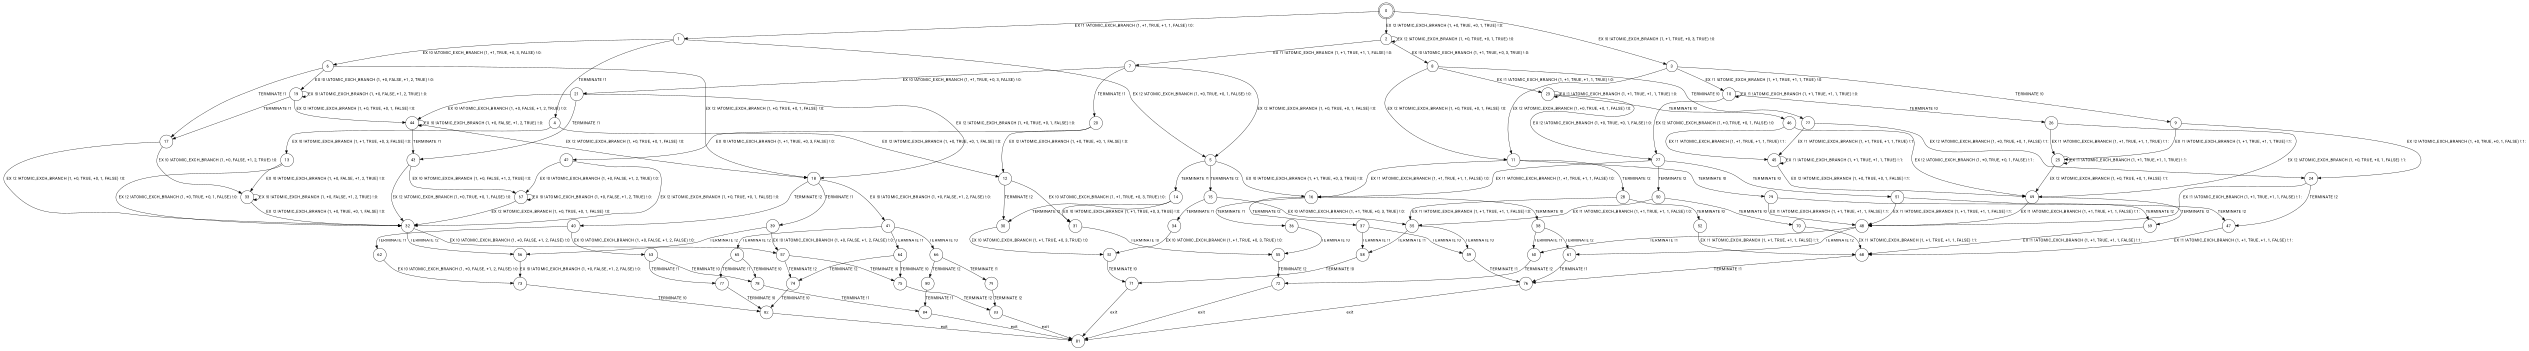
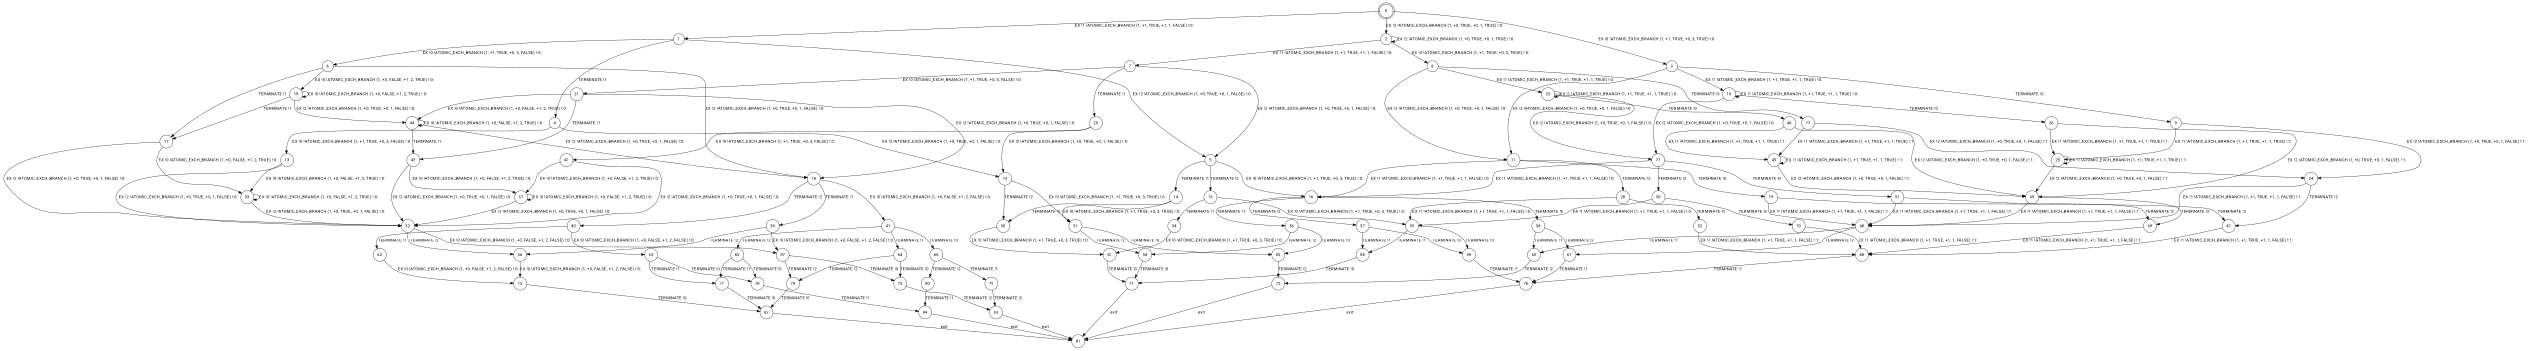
none -> (1145, 255)
